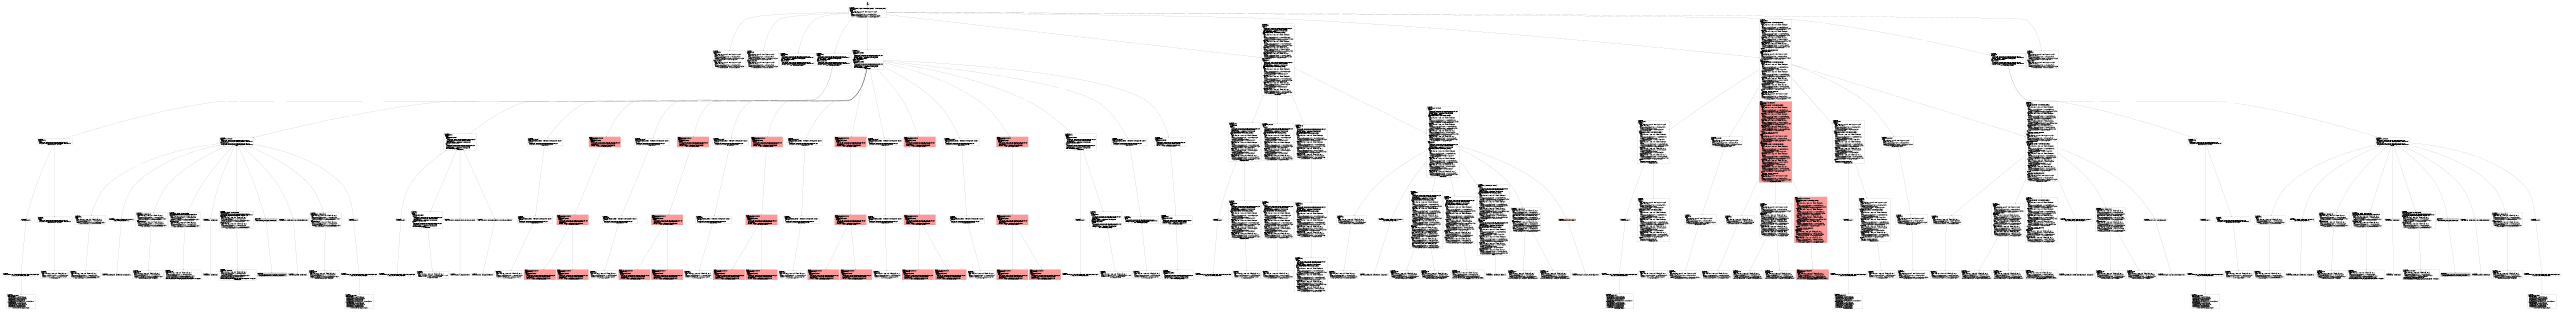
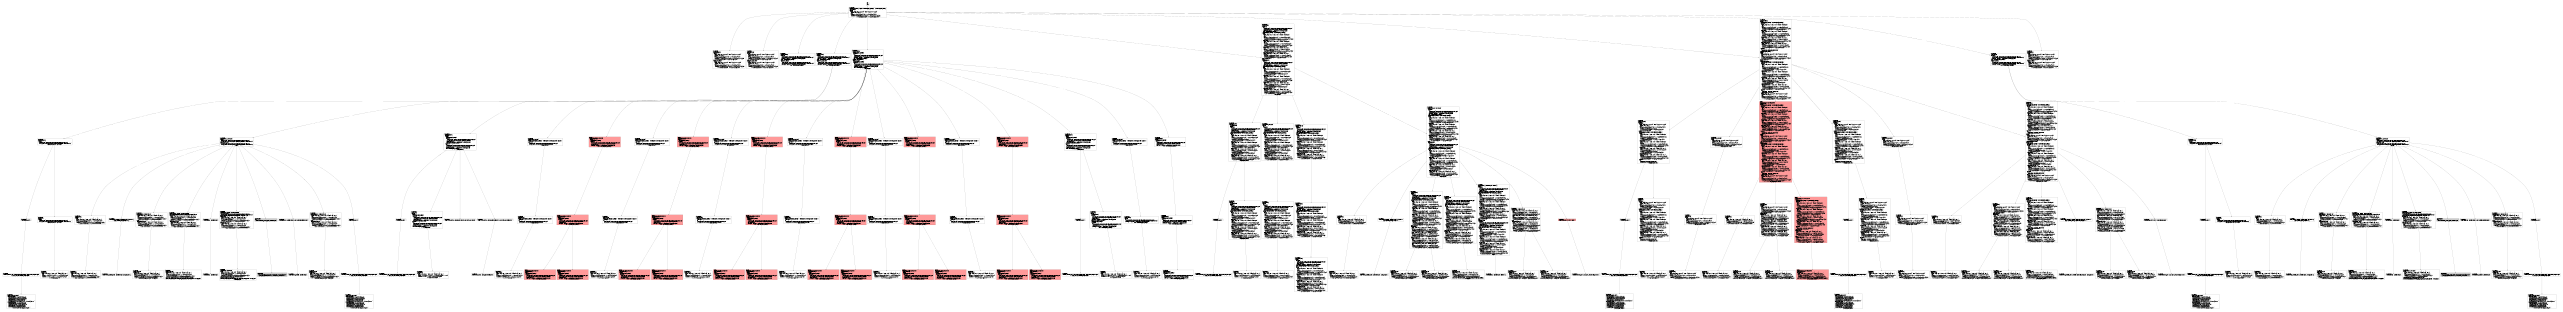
(460, 275) -> none
